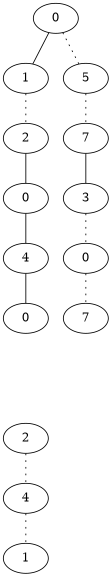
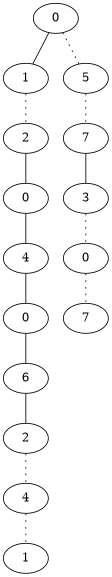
none -> (26, 378)
